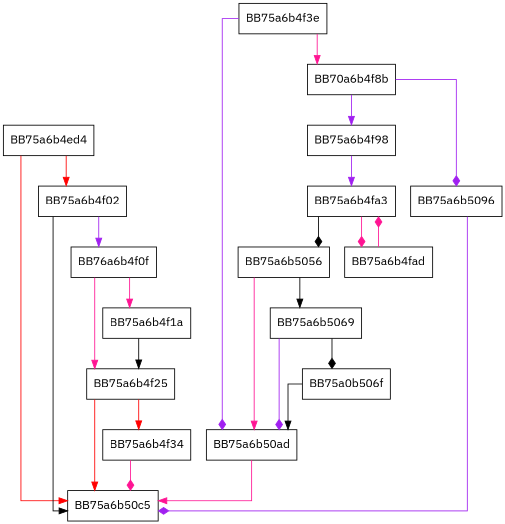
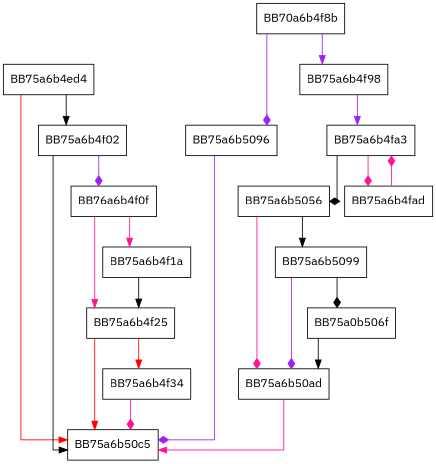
(283, 19) -> none
(66, 167) -> (66, 106)
(99, 227) -> (99, 166)
(316, 323) -> (321, 262)
(254, 349) -> (257, 288)
